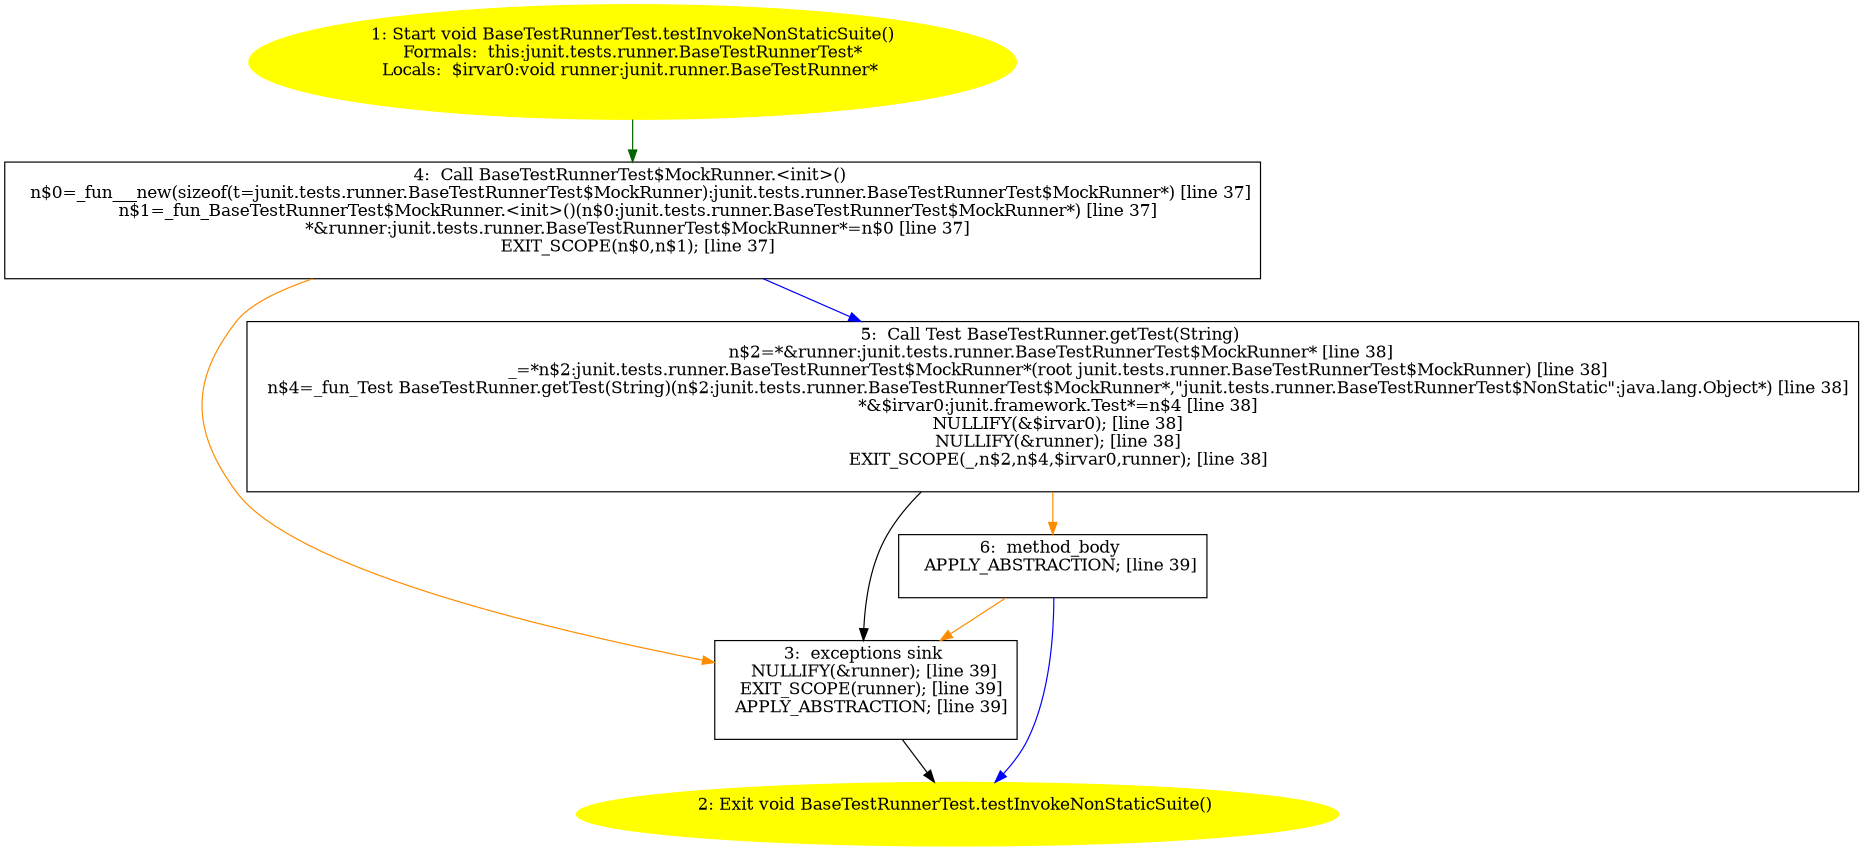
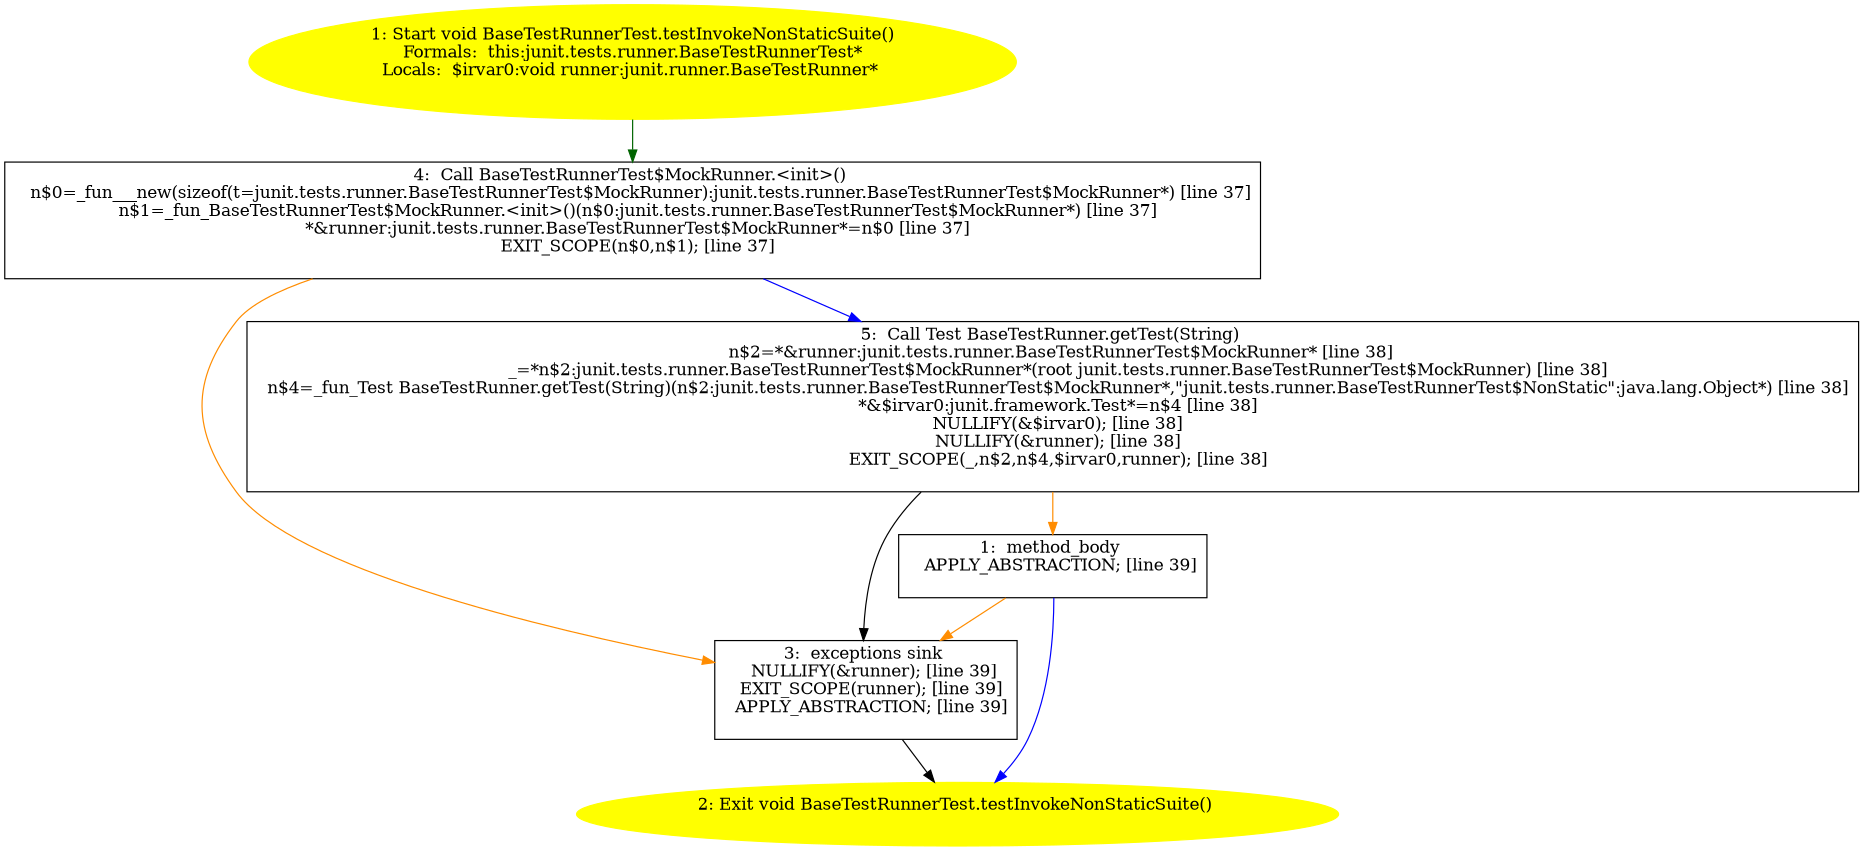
(1053, 566) -> (1053, 566)
